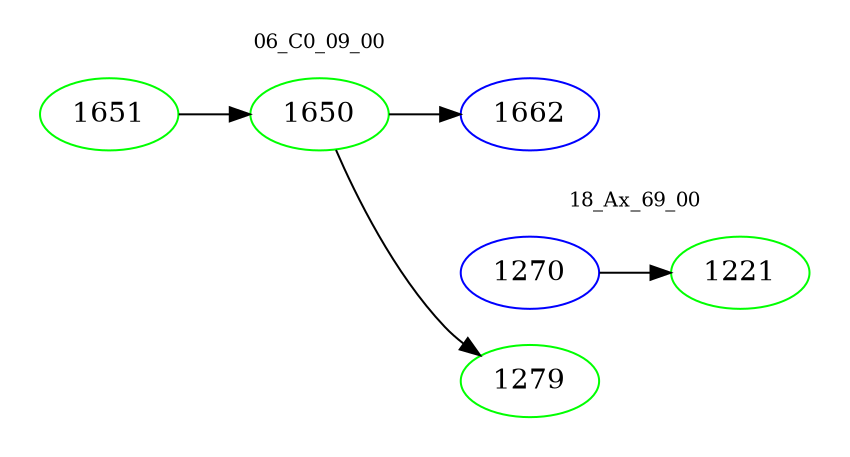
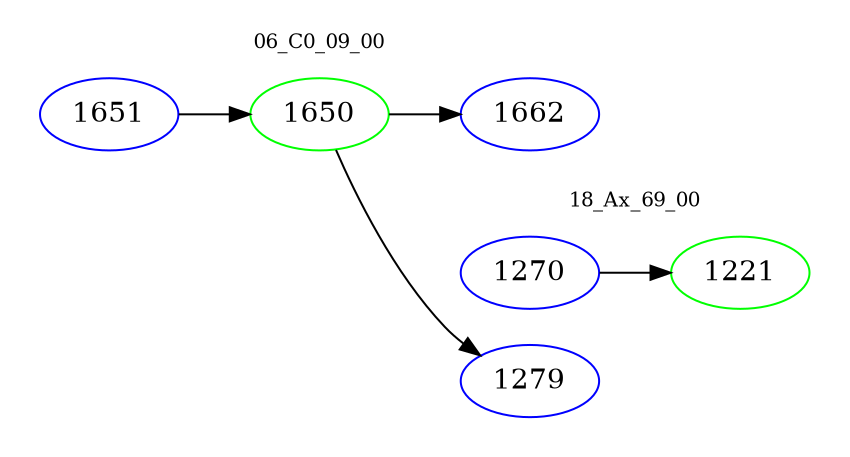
(109, 114) -> (109, 114)
(530, 381) -> (530, 381)
